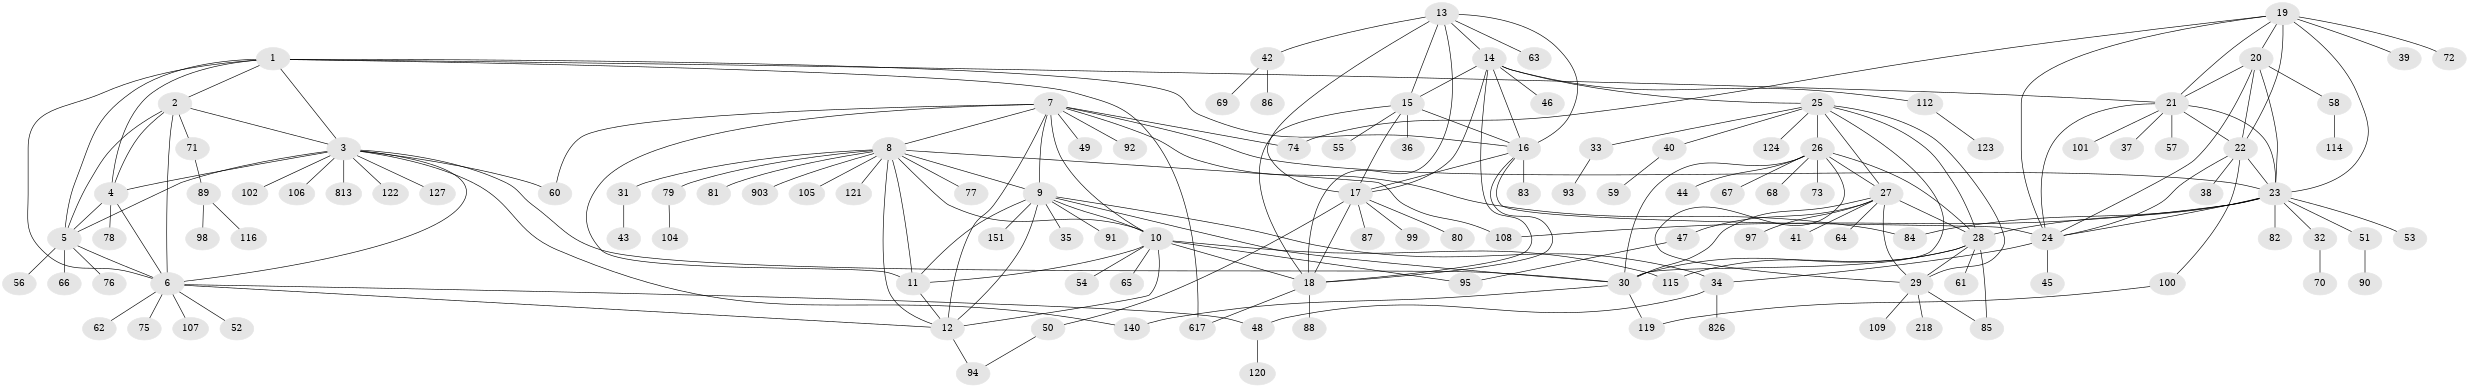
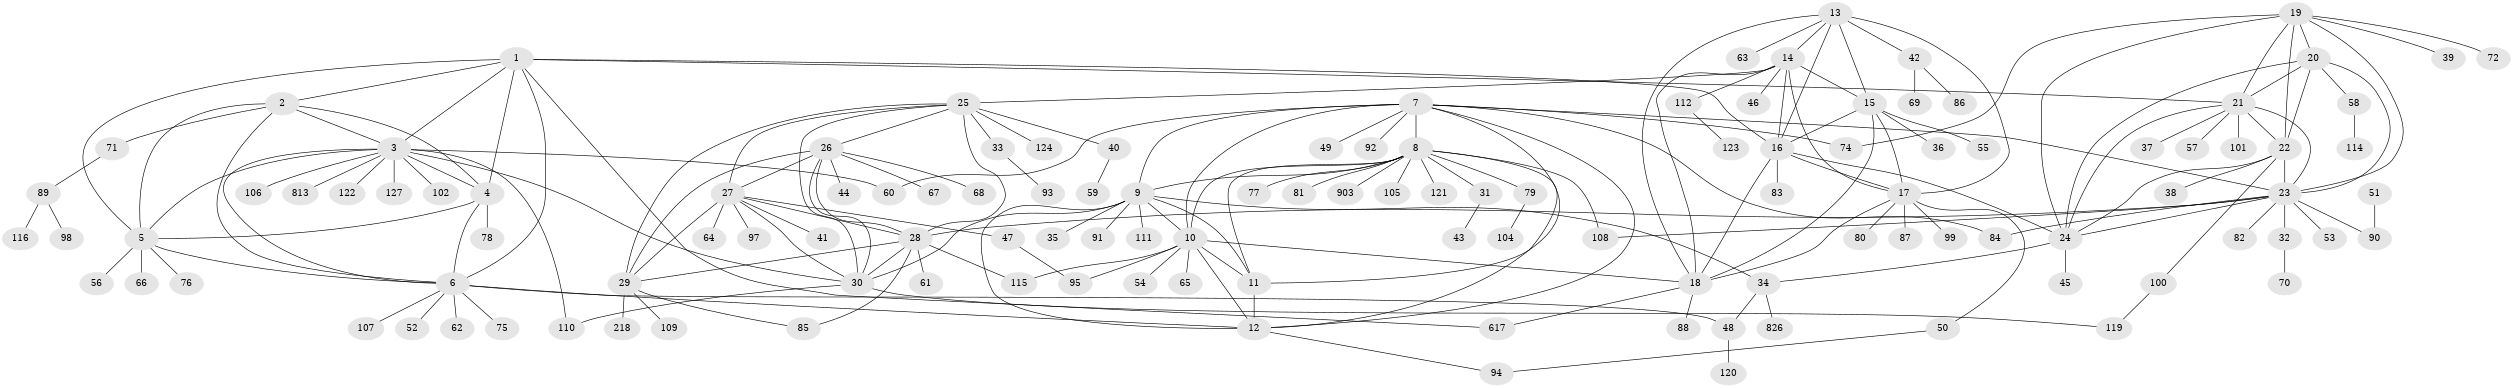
(1818, 194) -> none
(2320, 216) -> (2330, 216)
(996, 239) -> (1144, 239)
(1132, 329) -> (567, 329)
